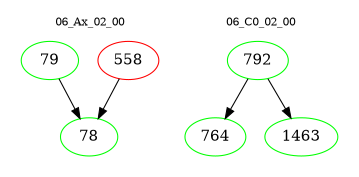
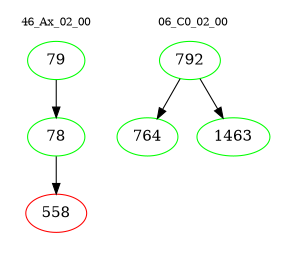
(90, 23) -> (56, 23)
(111, 94) -> (56, 170)
